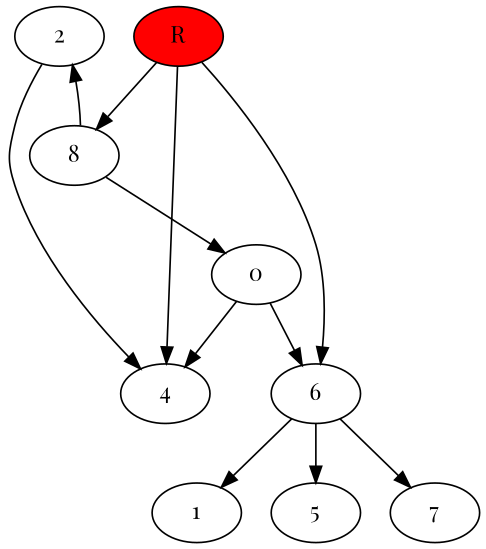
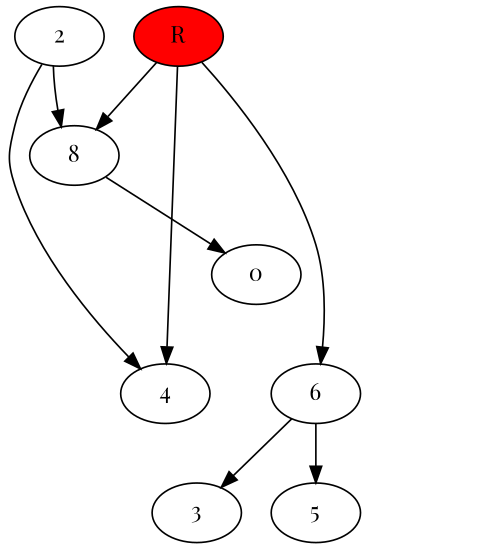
(79, 103) -> (55, 88)
(282, 327) -> none
(216, 328) -> none
(197, 513) -> (197, 513)
(435, 513) -> none
